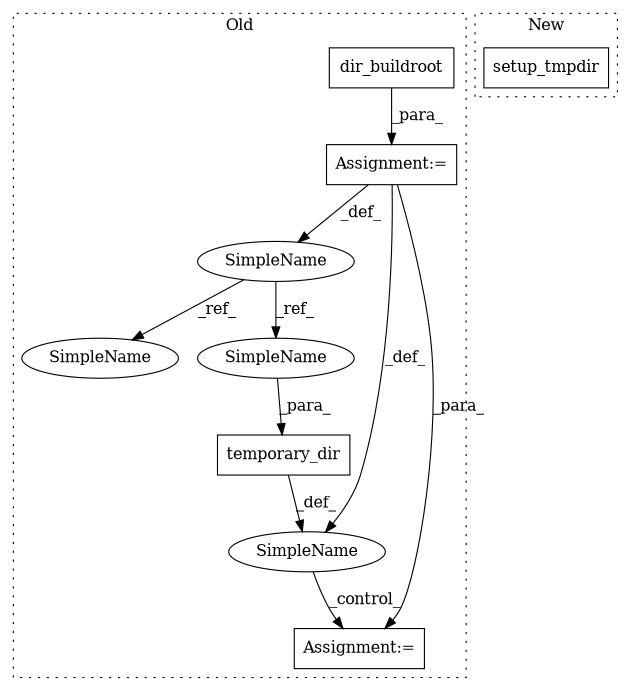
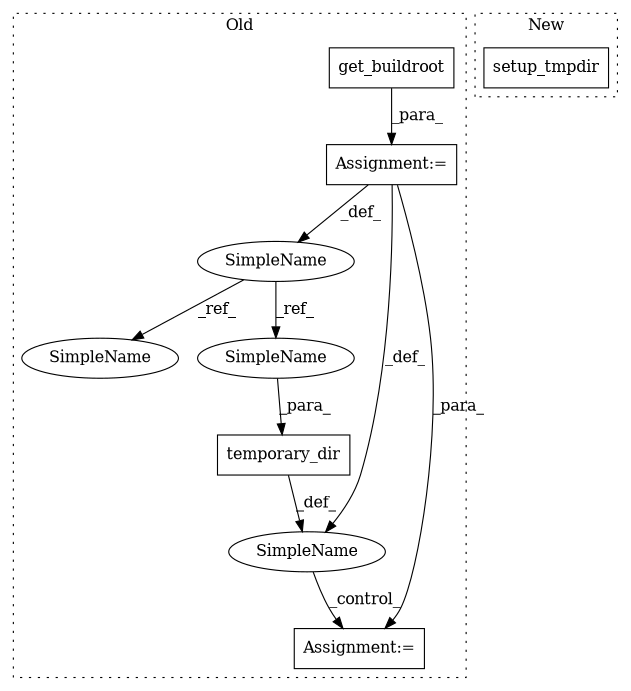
(392, 68) -> (392, 68)
